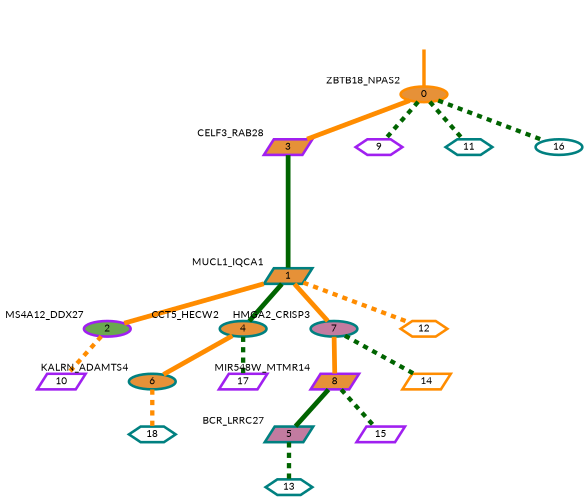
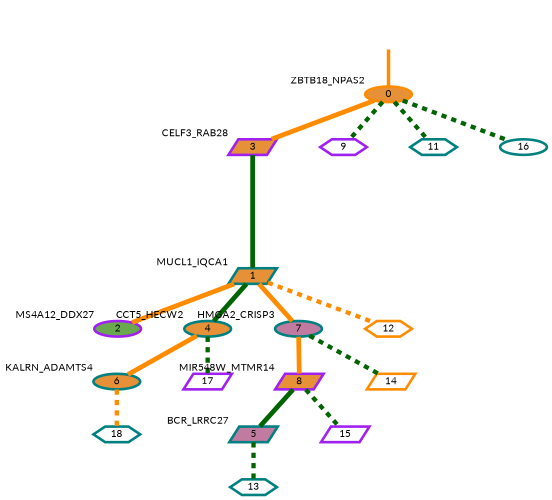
(61, 382) -> none
